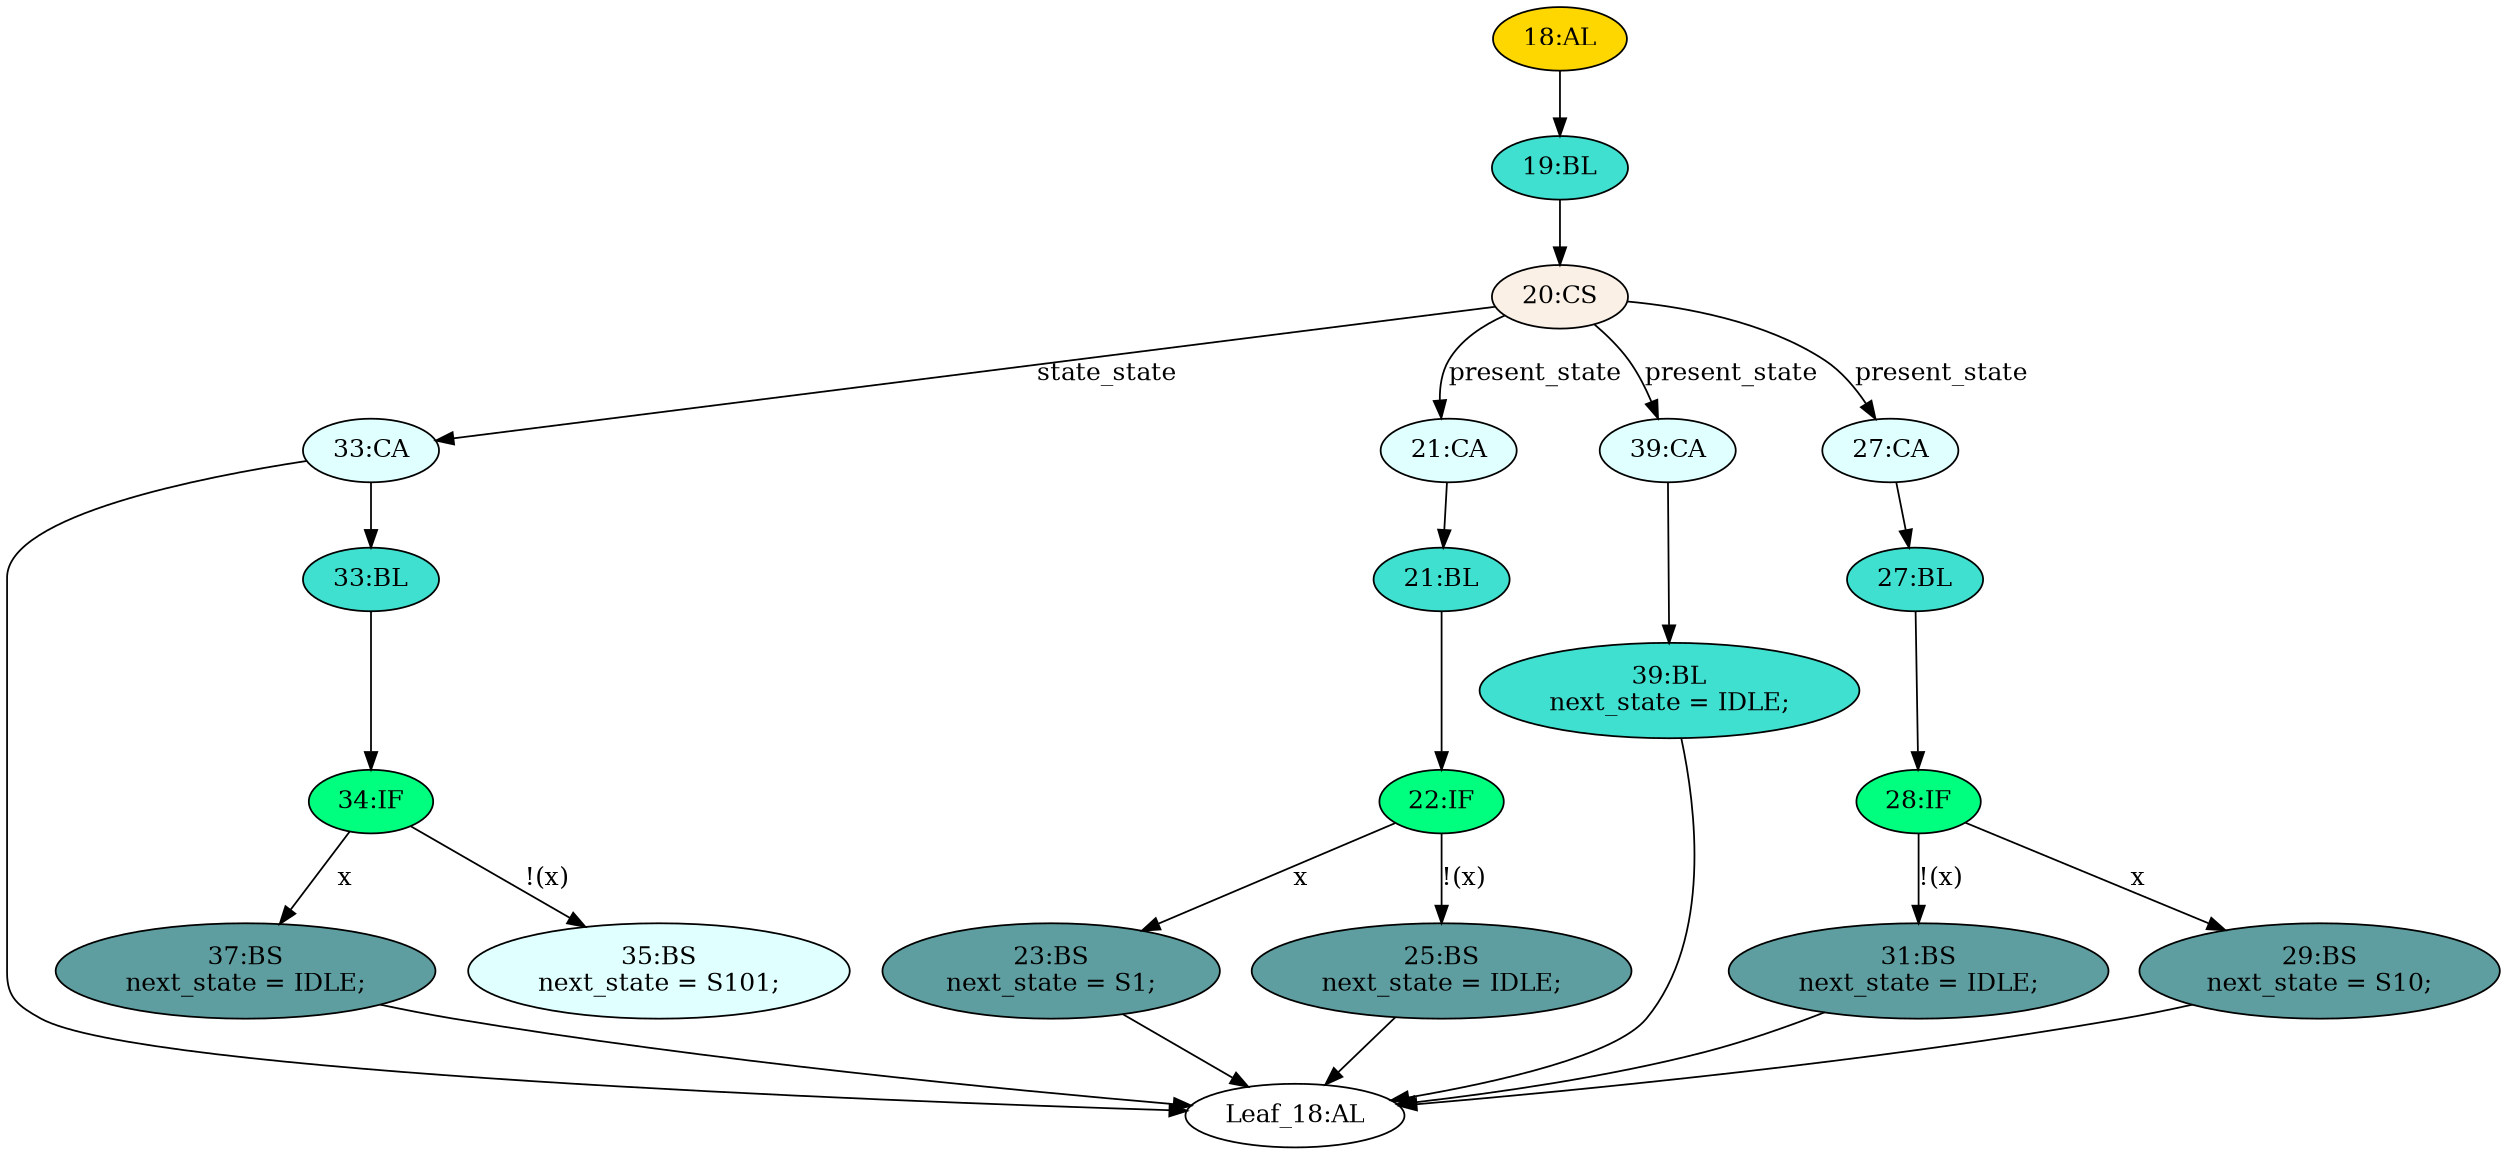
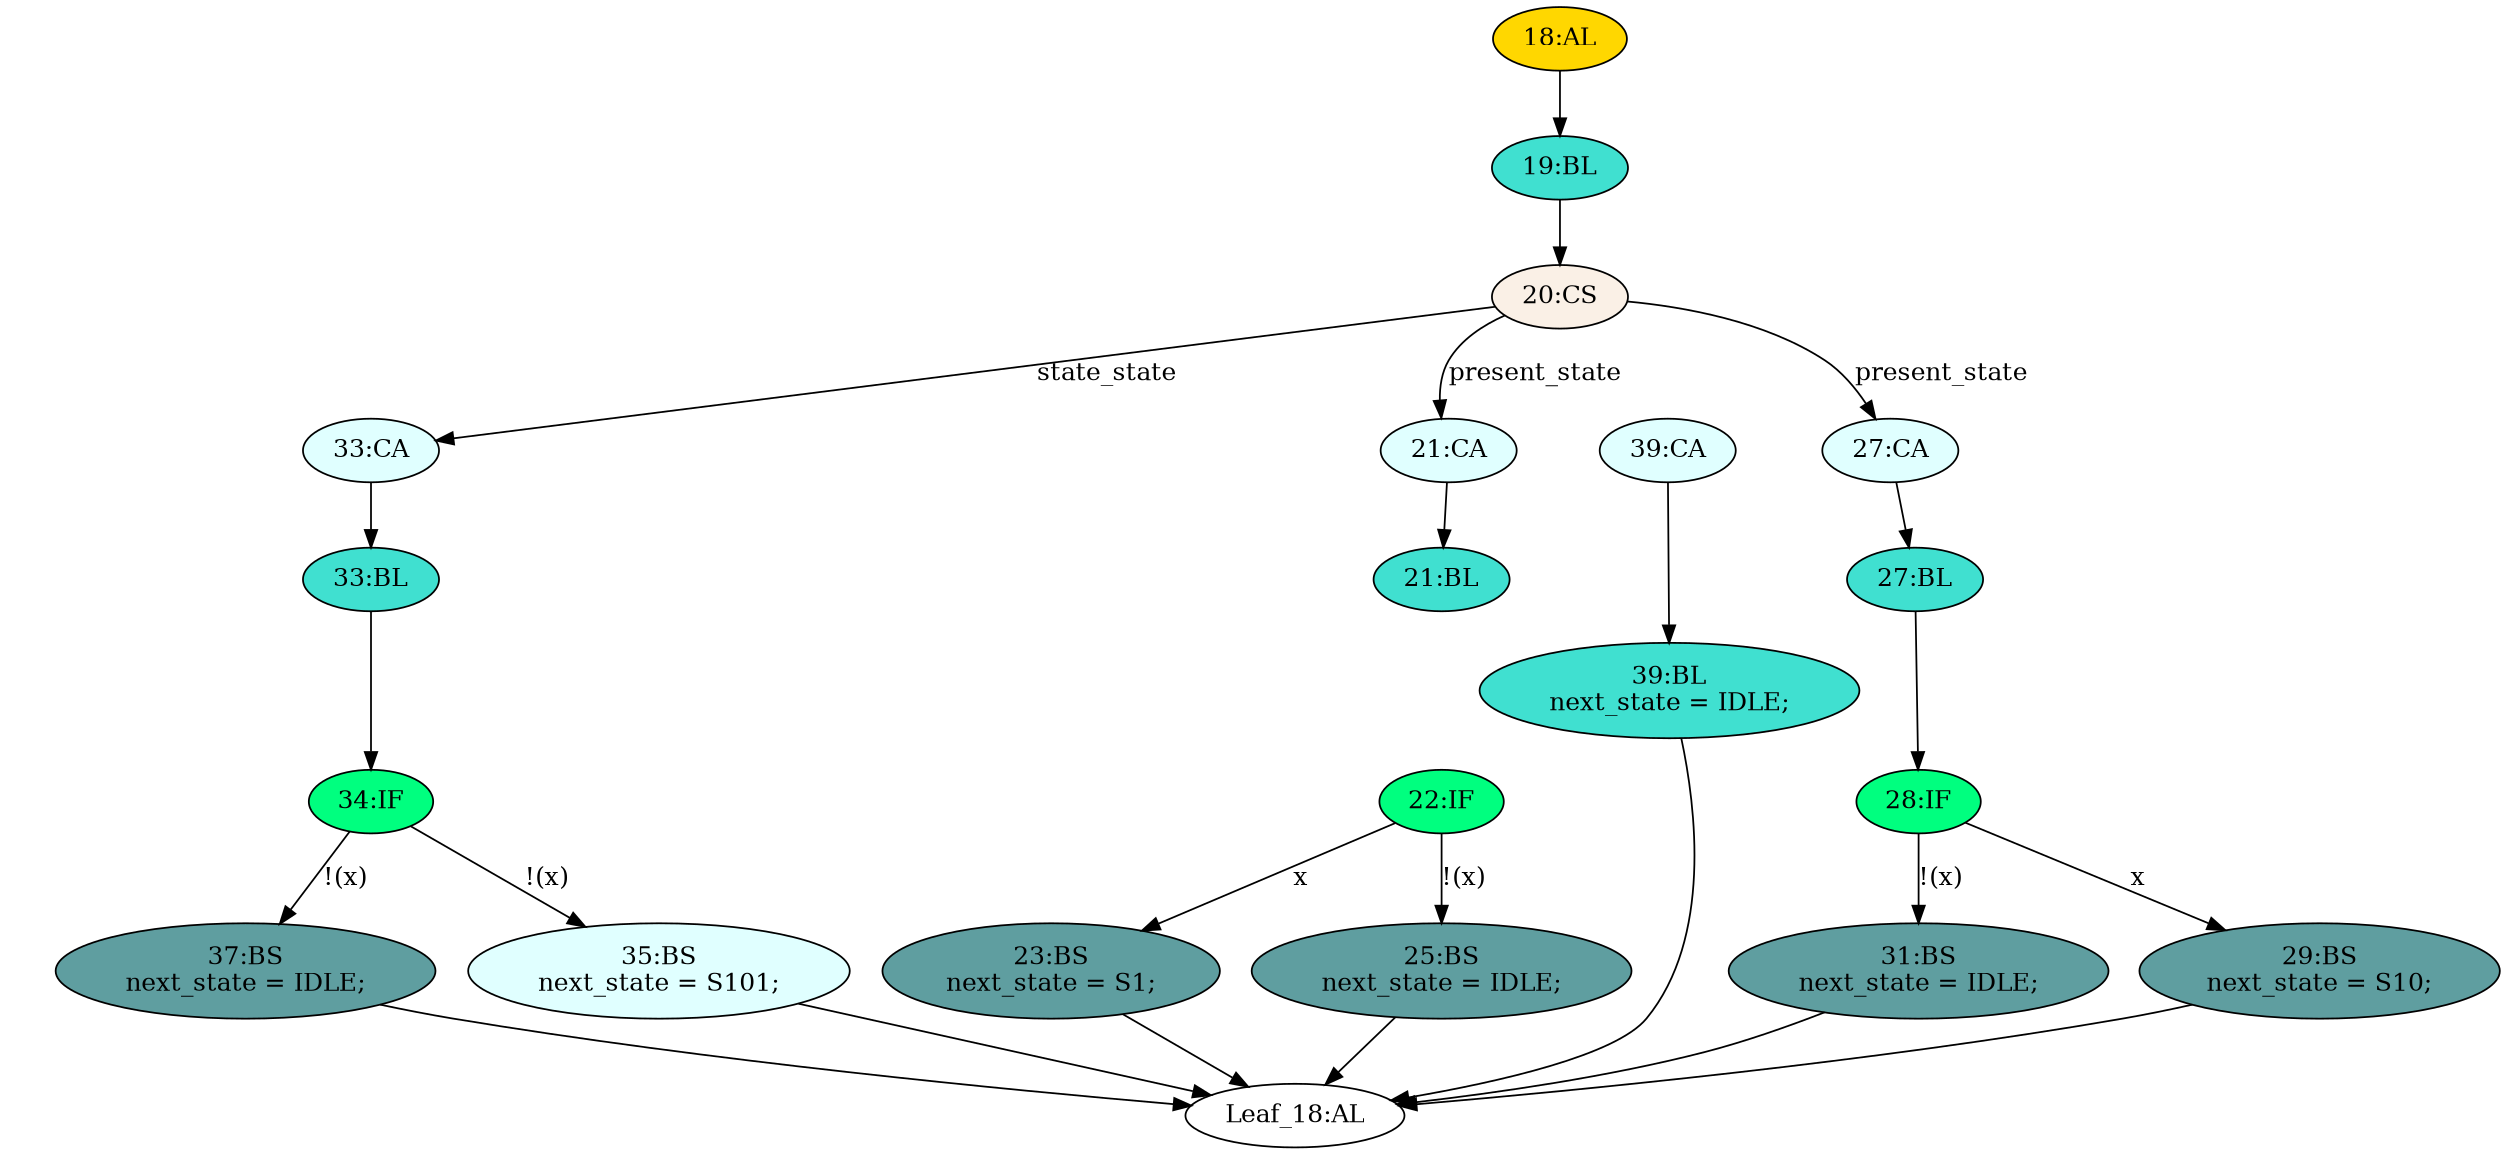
(1628, 359) -> none
(1442, 682) -> none
(345, 878) -> (345, 878)
(209, 1053) -> (996, 1047)
